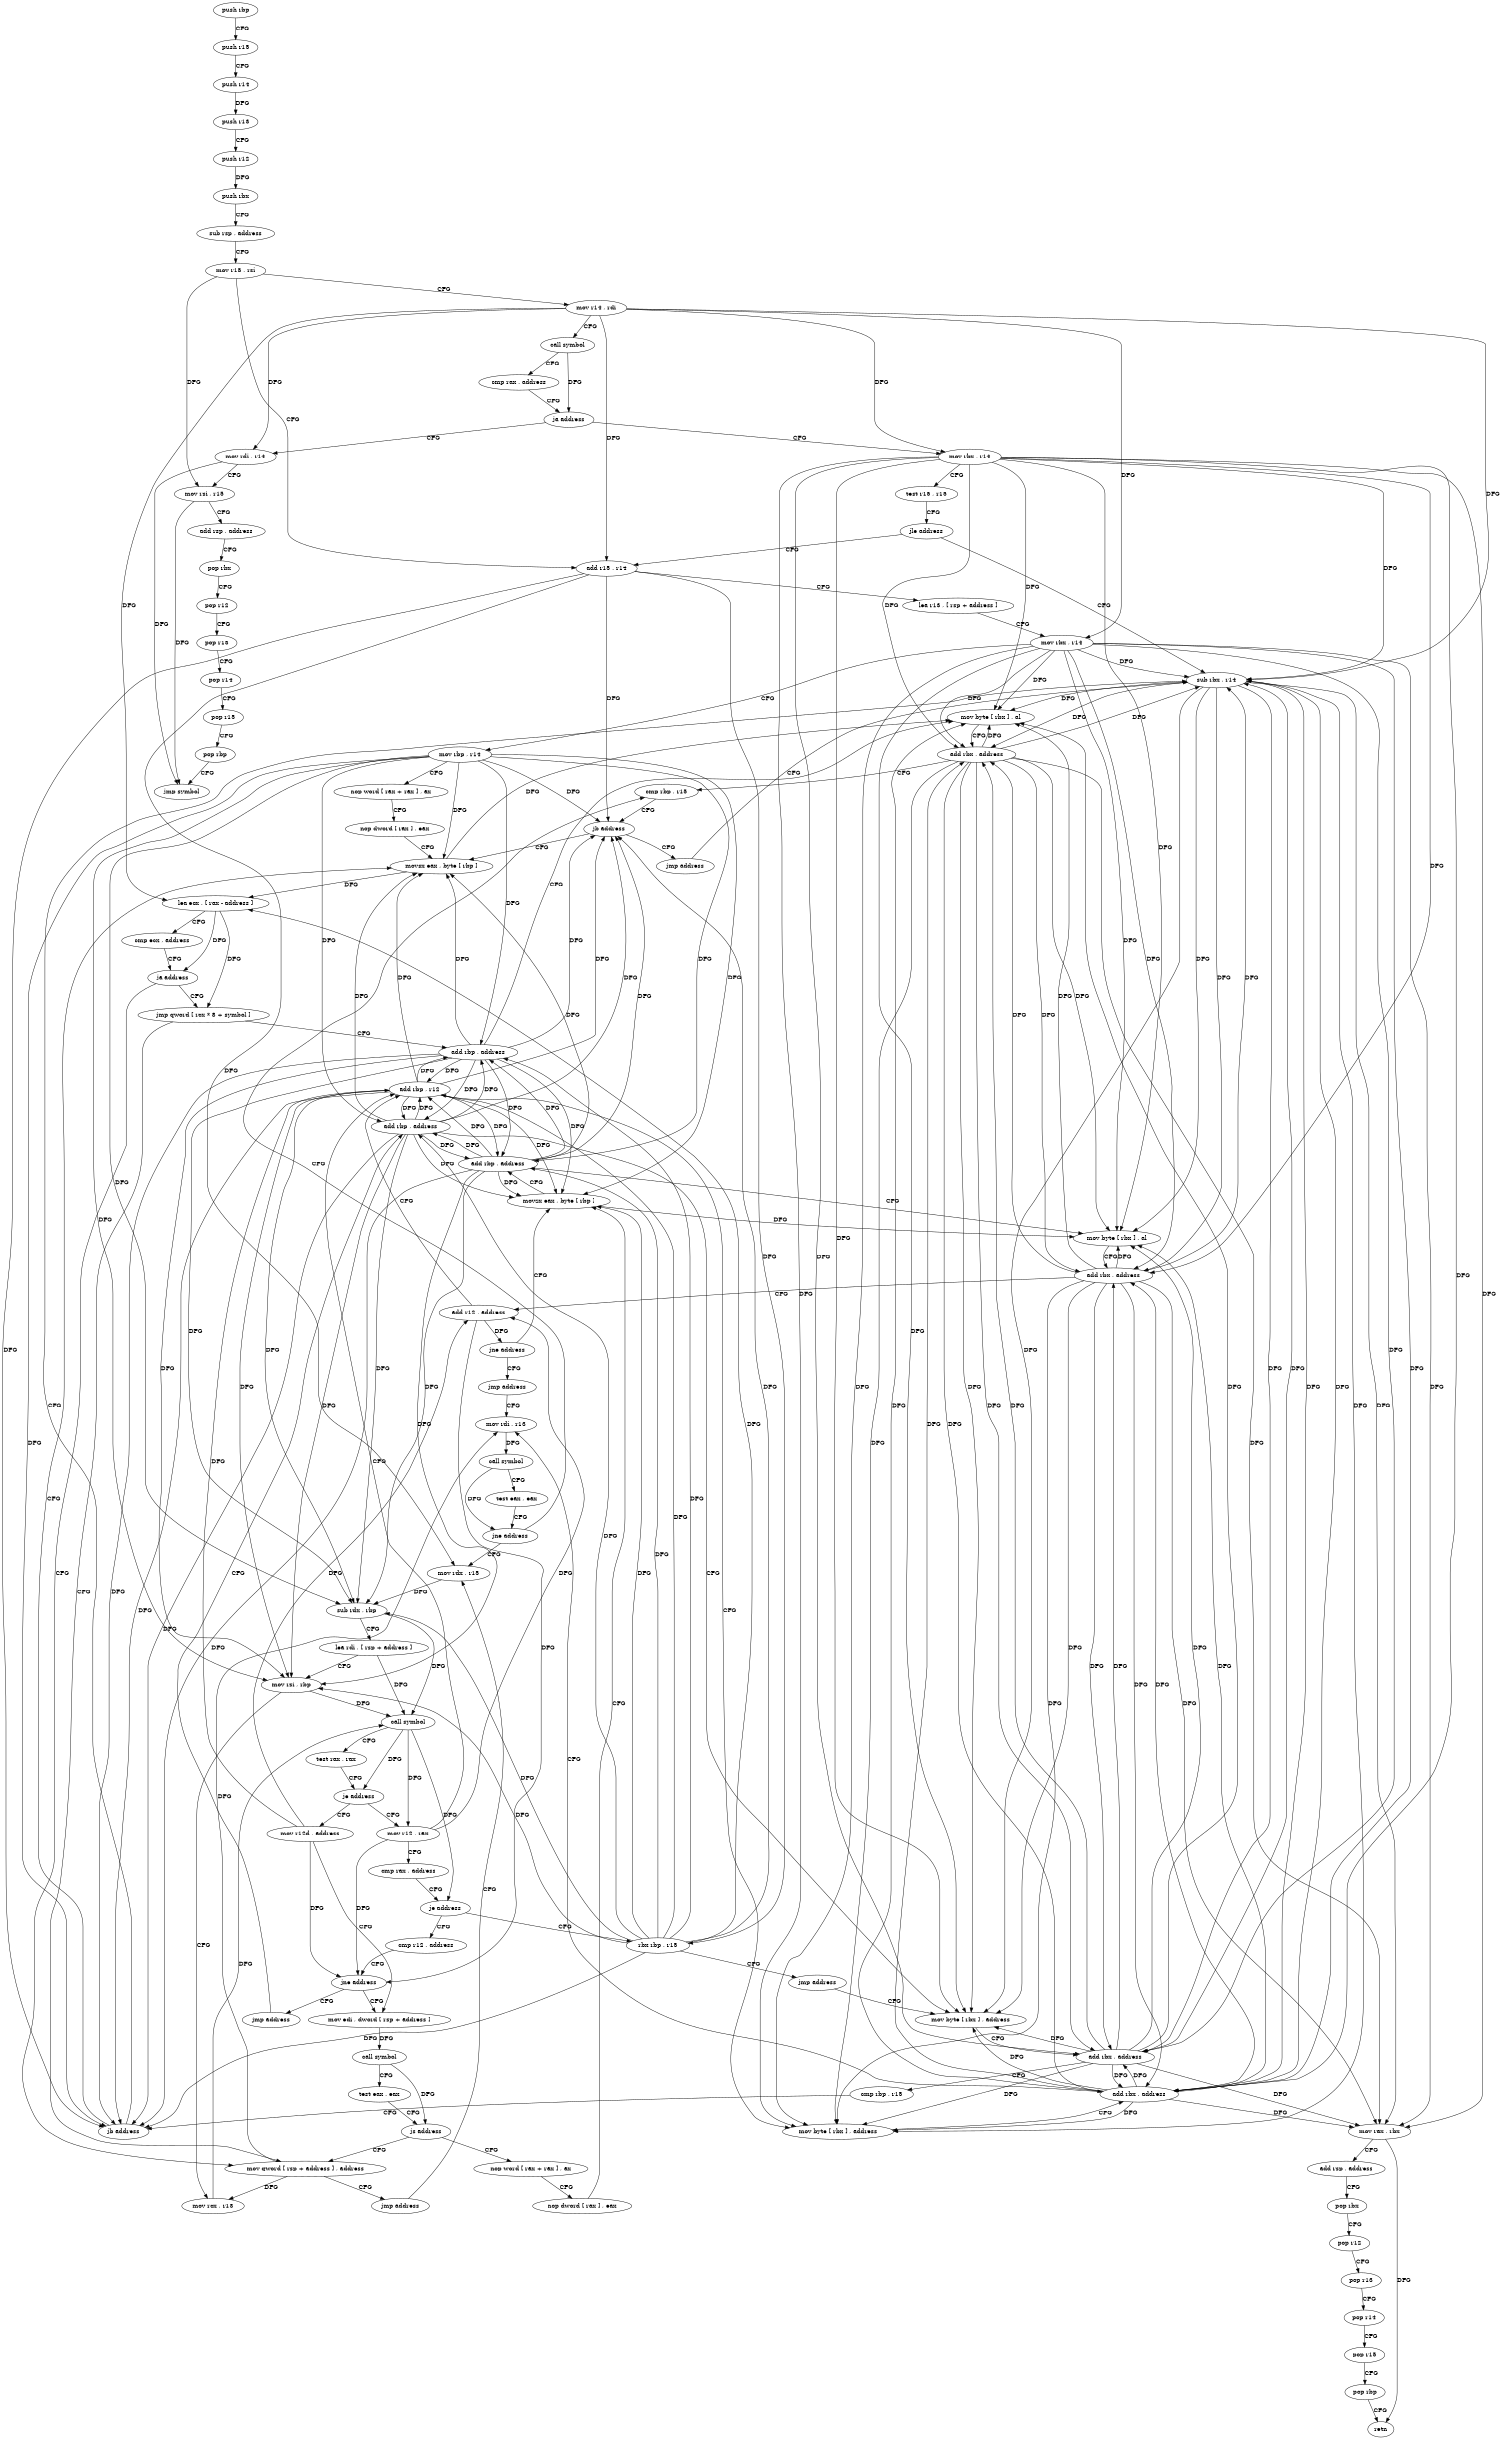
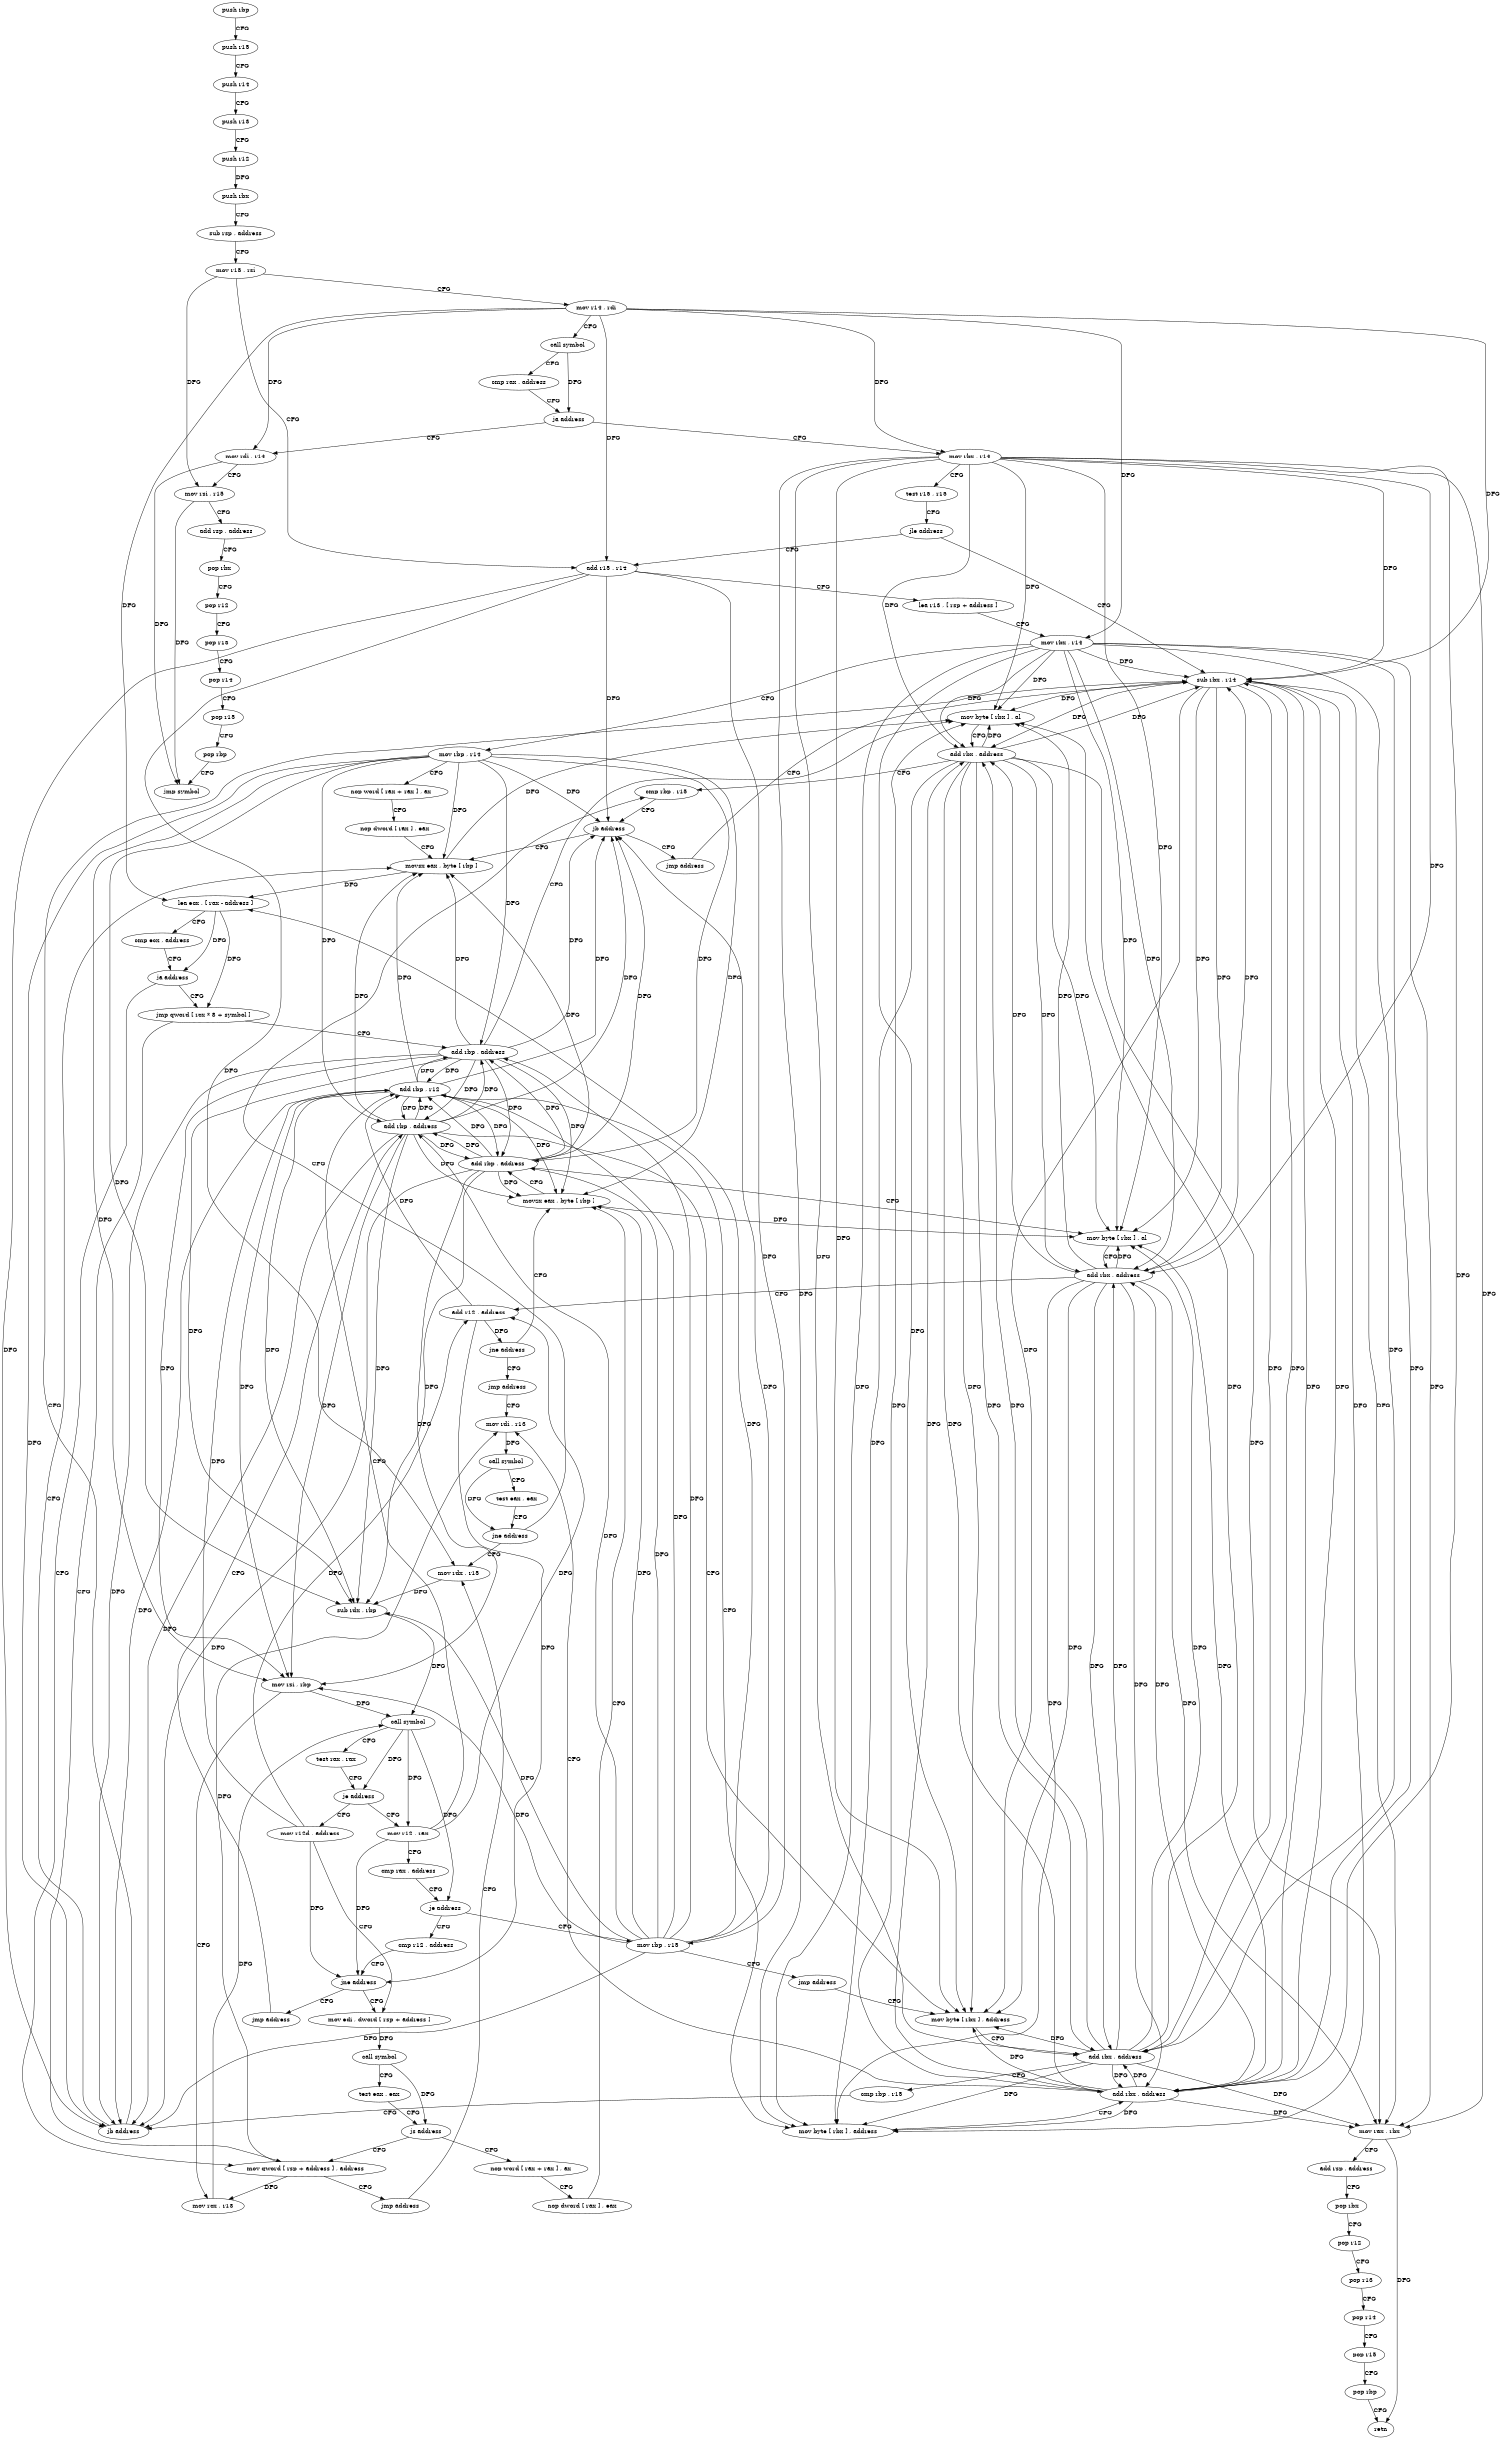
(243, 103) -> (243, 103)
(407, 1201) -> (407, 1201)
(374, 1648) -> none
(658, 1946) -> (658, 1946)
